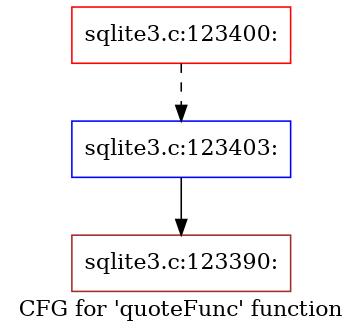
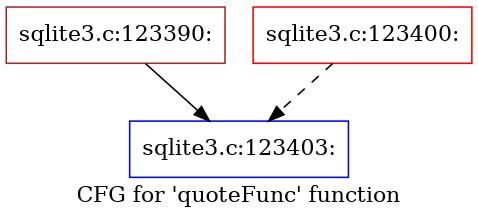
(181, 199) -> (172, 87)
